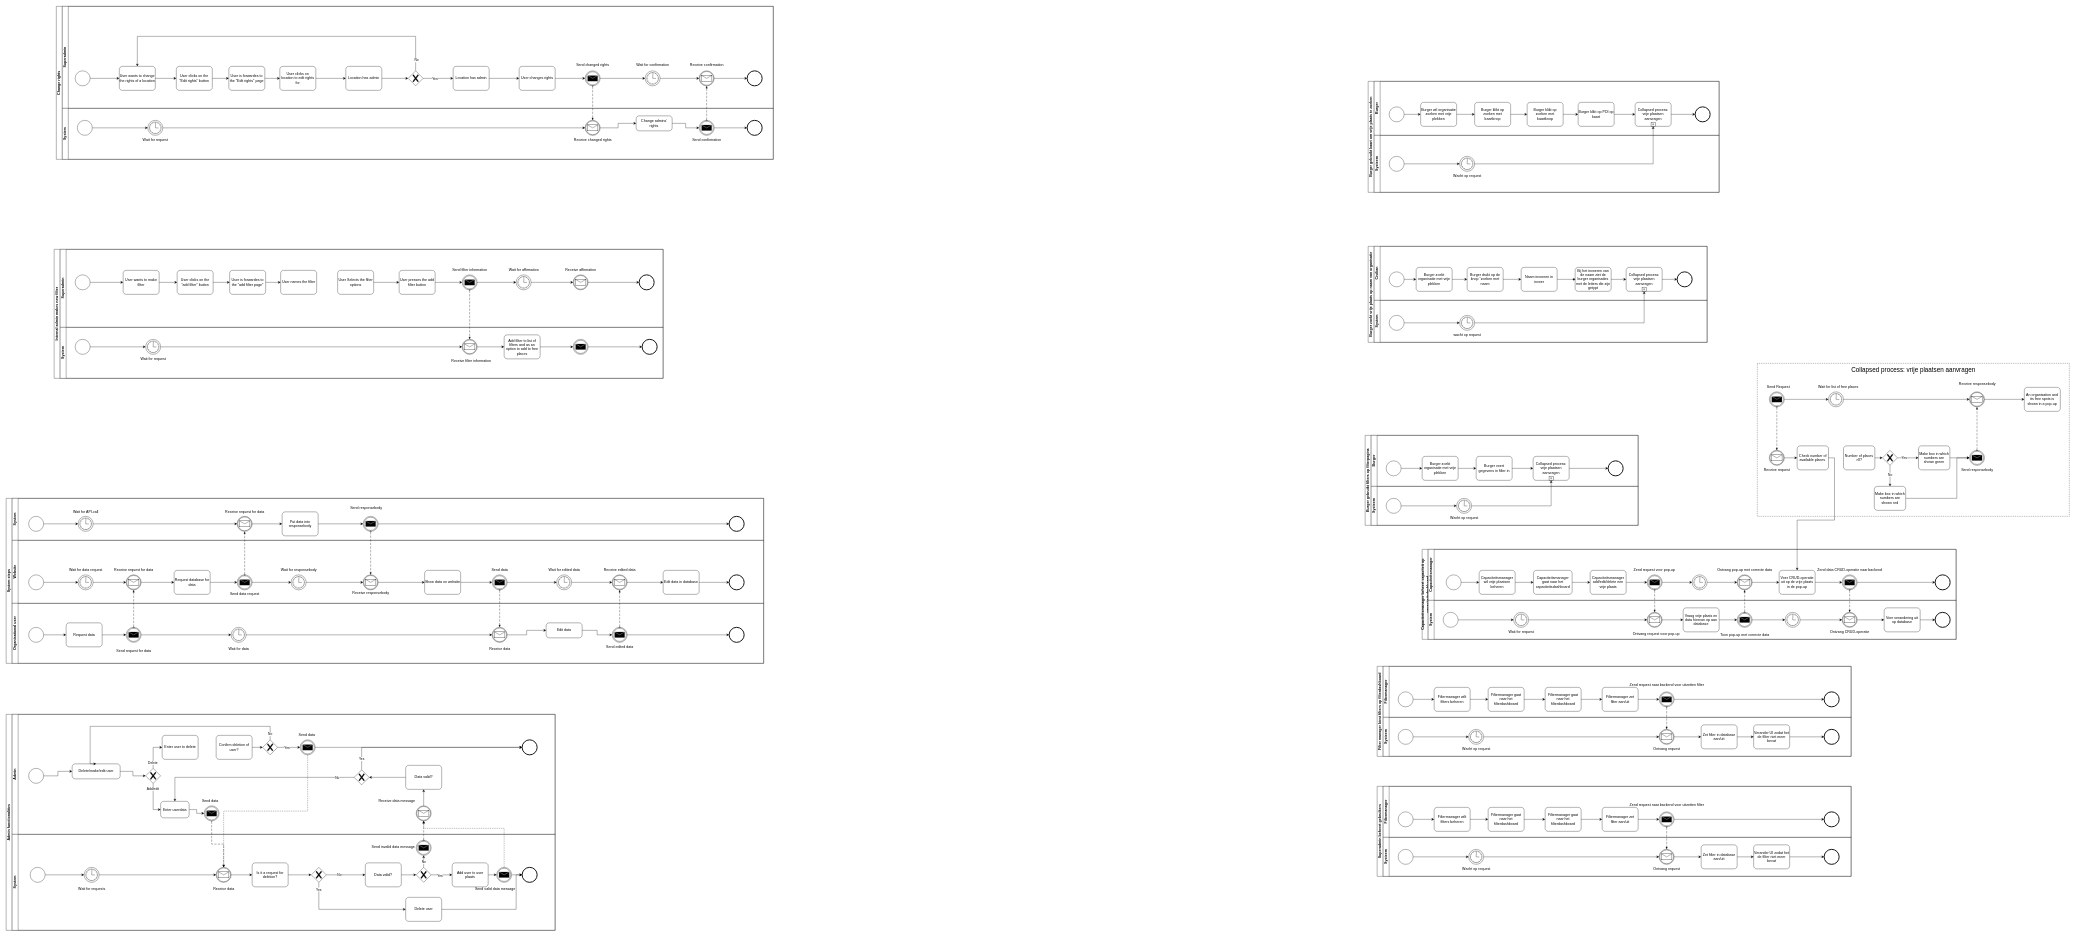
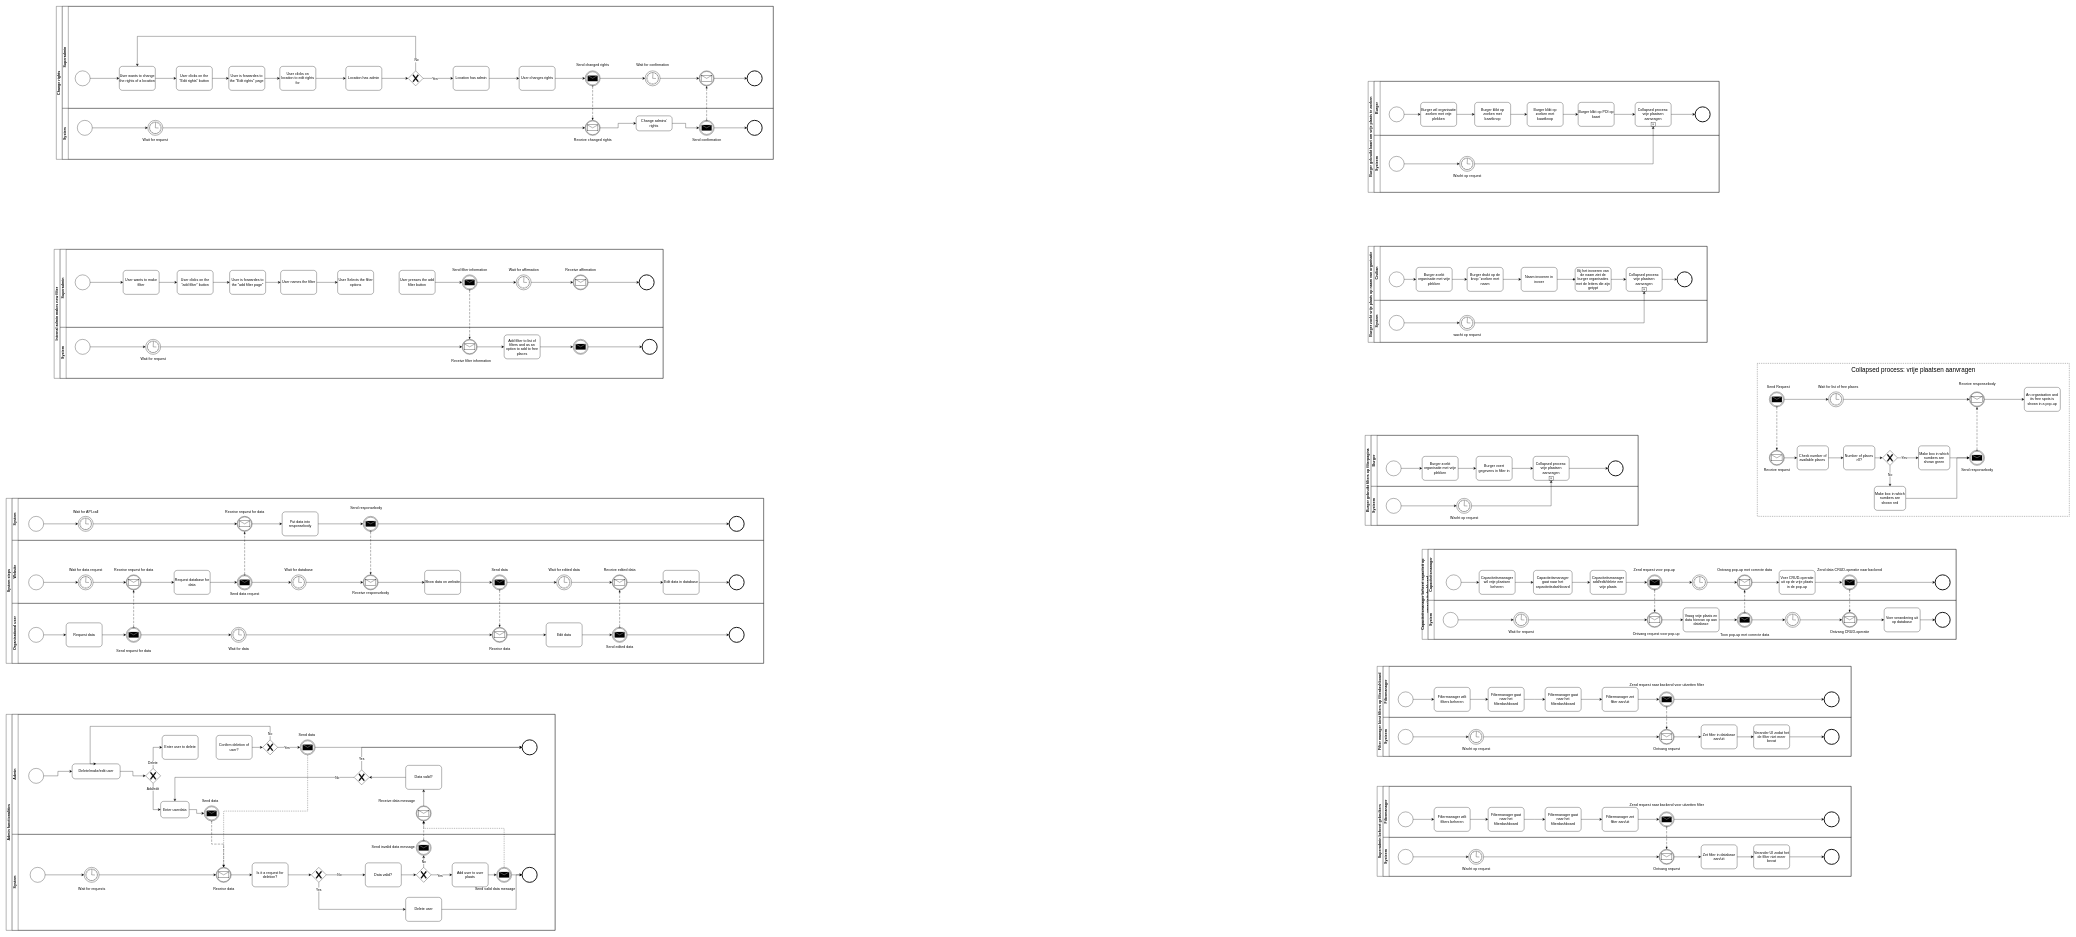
(707, 65) -> none
none -> (334, 282)
(396, 282) -> none
(1797, 567) -> (1840, 458)
(299, 570) -> (299, 570)
(564, 630) -> (564, 635)
